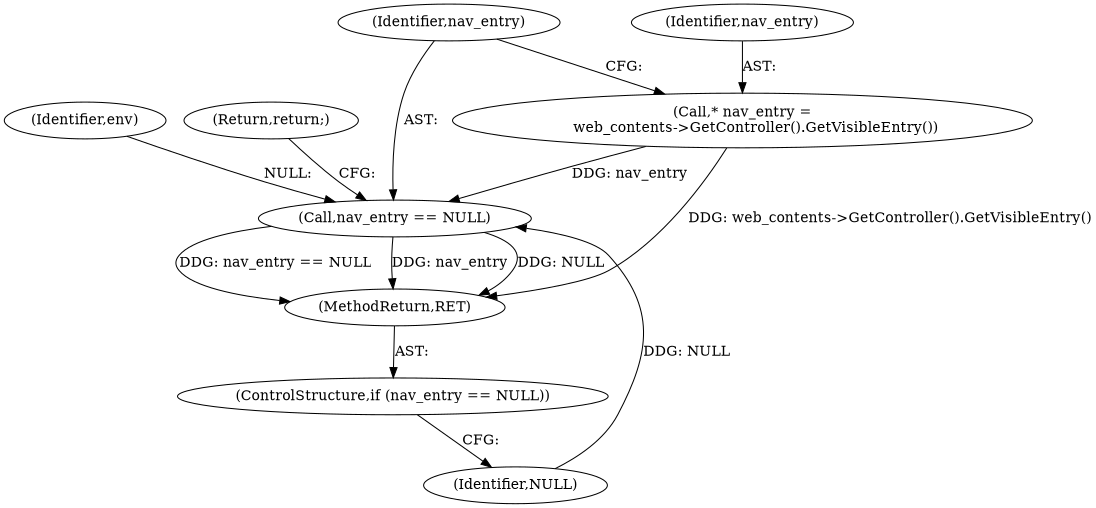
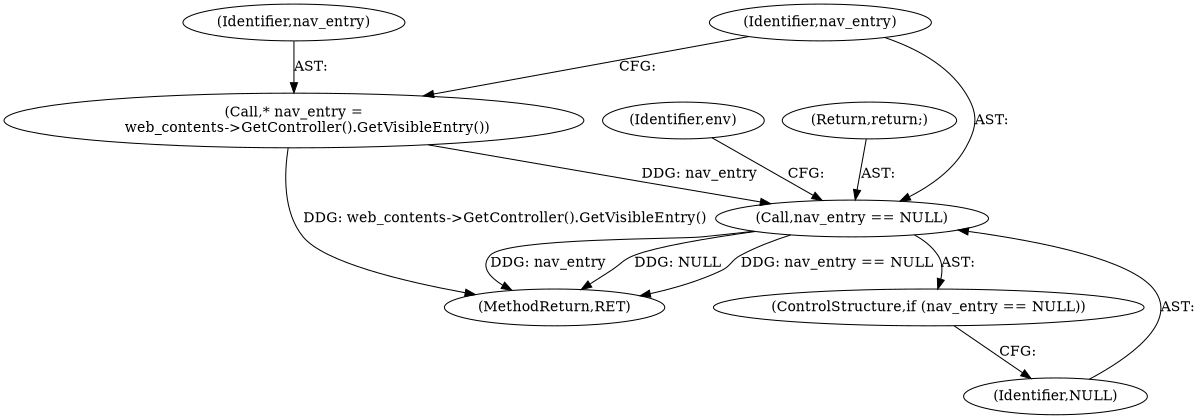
(291, 174) -> (809, 174)
(360, 174) -> (881, 174)
(394, 347) -> (936, 253)
(687, 352) -> (1180, 307)
